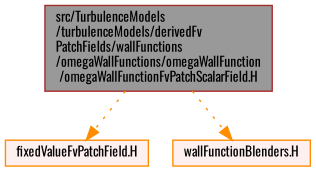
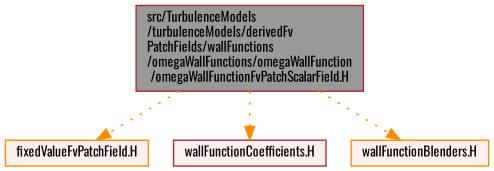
none -> (250, 153)
